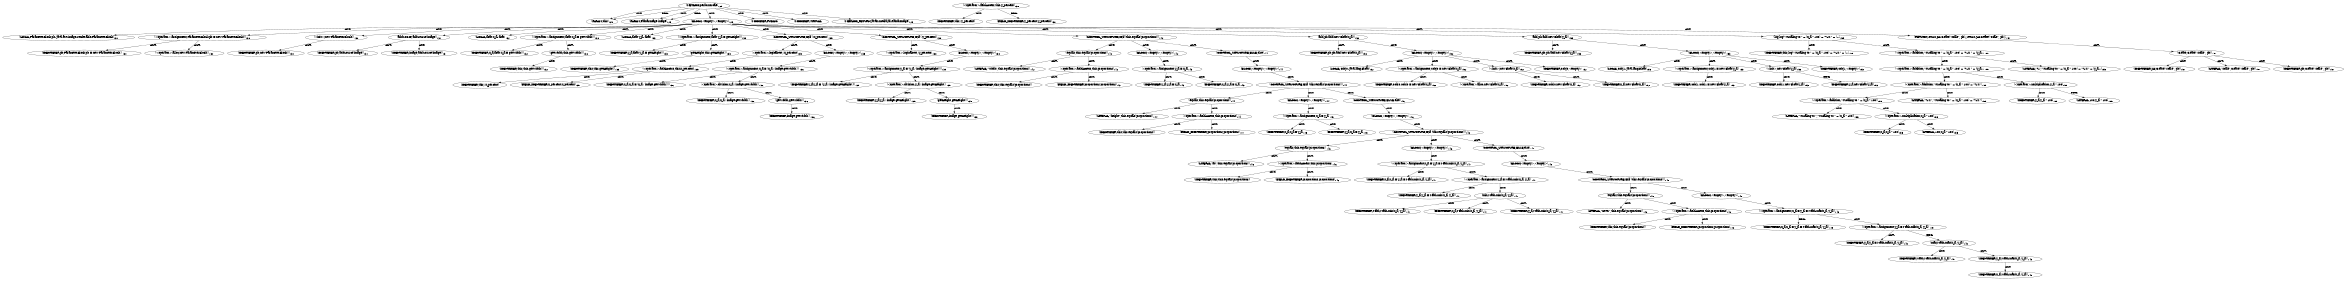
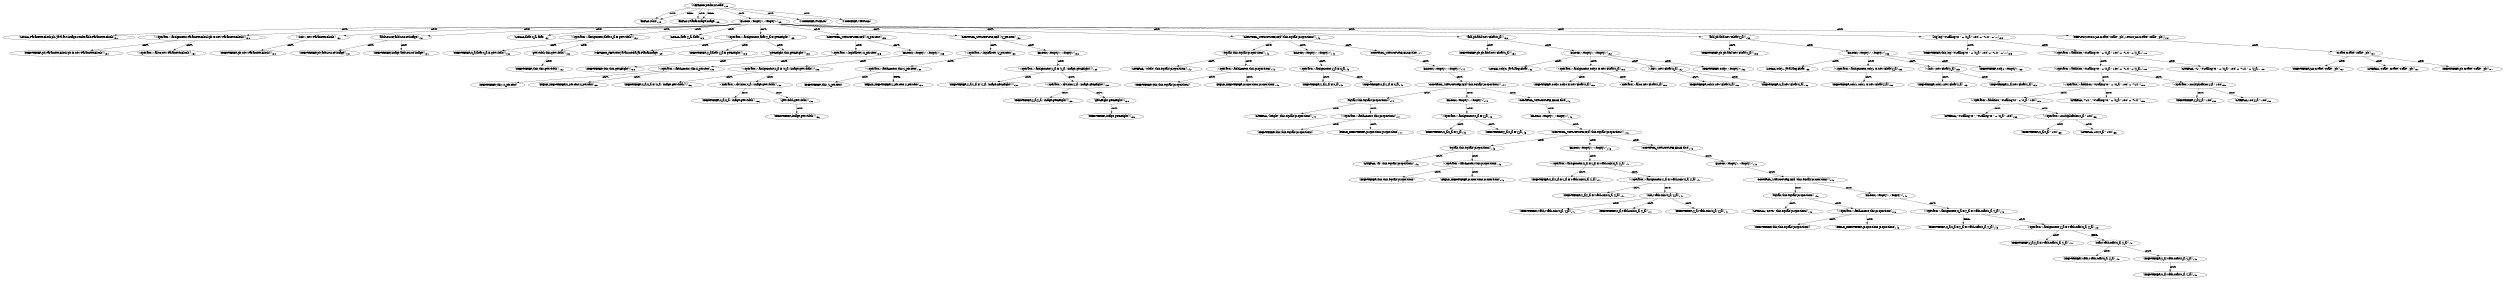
(787, 13) -> (695, 45)
none -> (943, 61)
(1827, 77) -> (1985, 77)
(2075, 93) -> (2233, 93)
